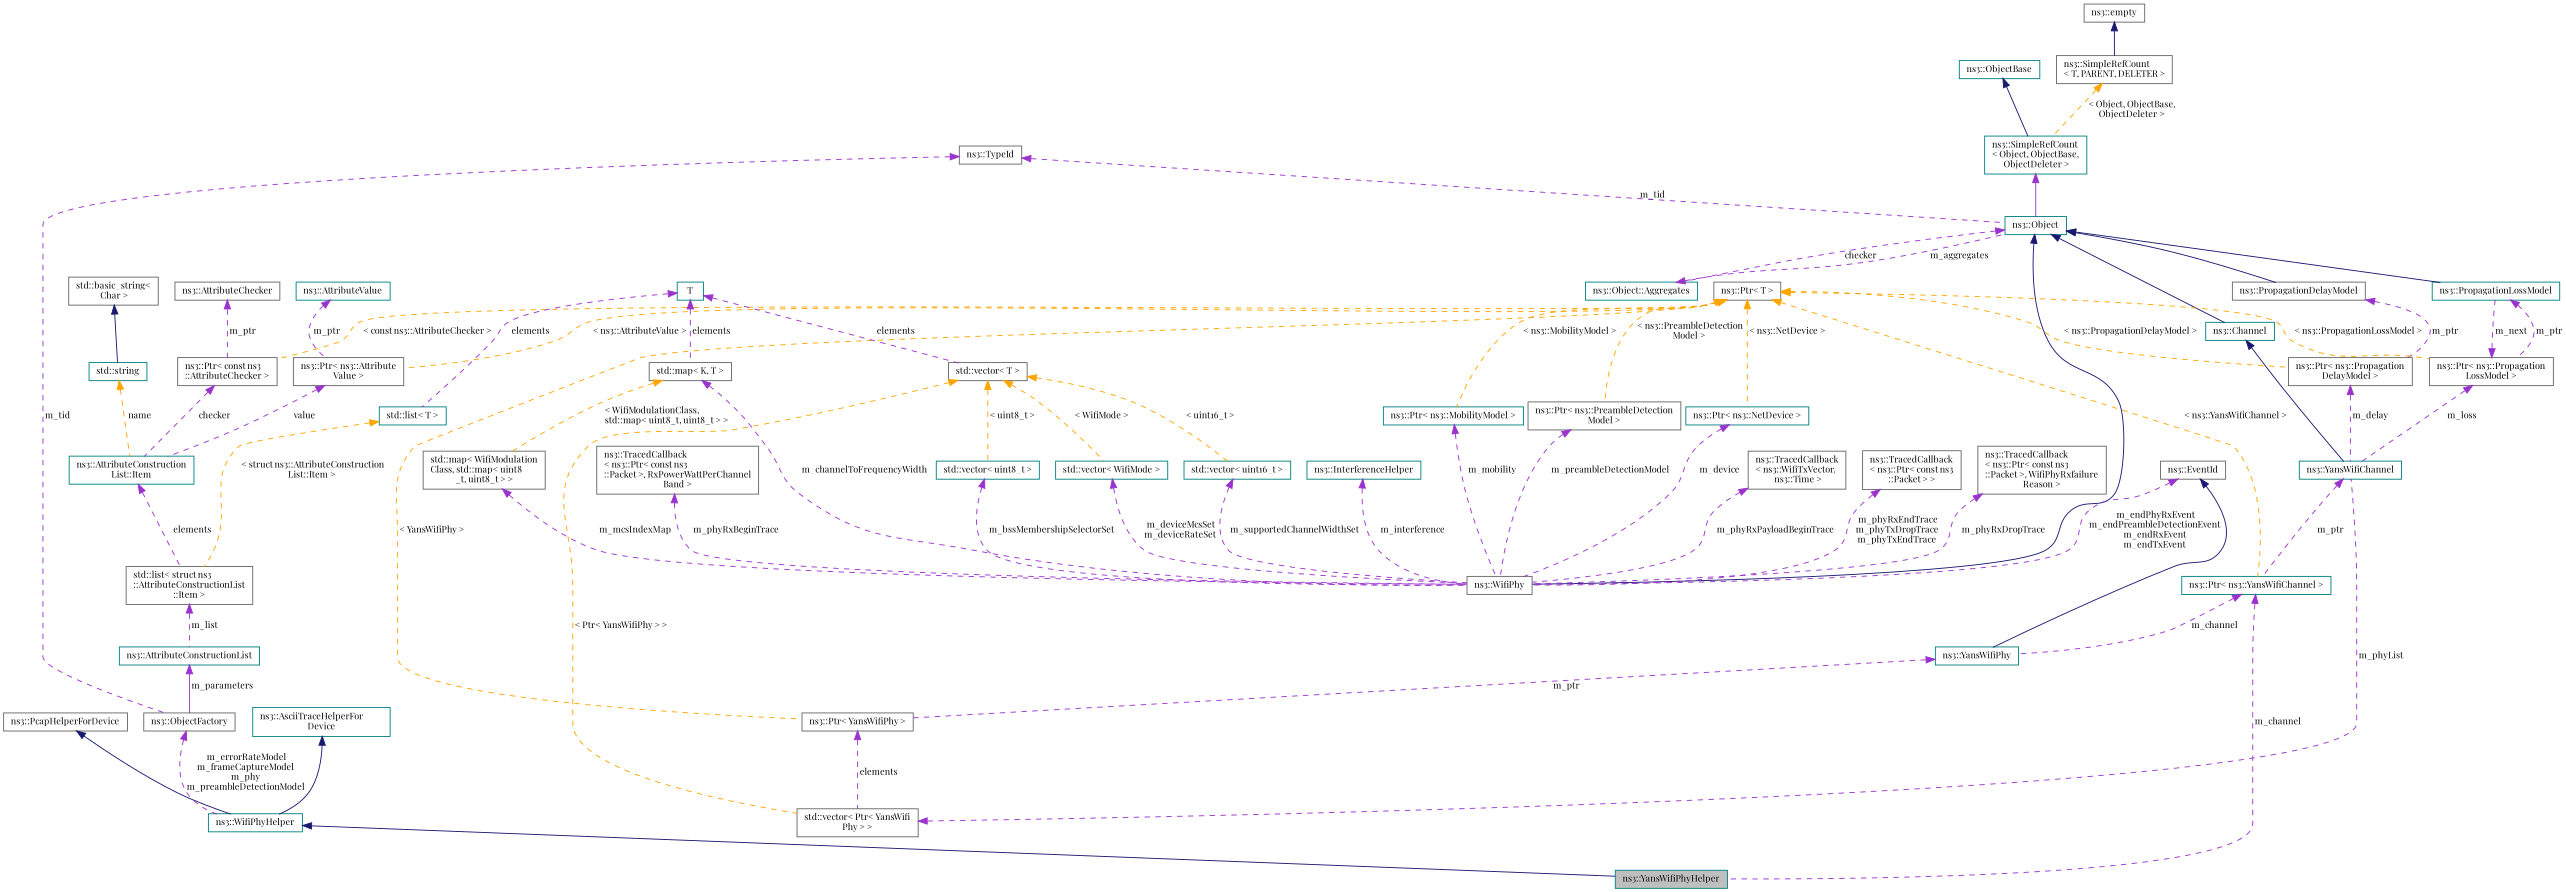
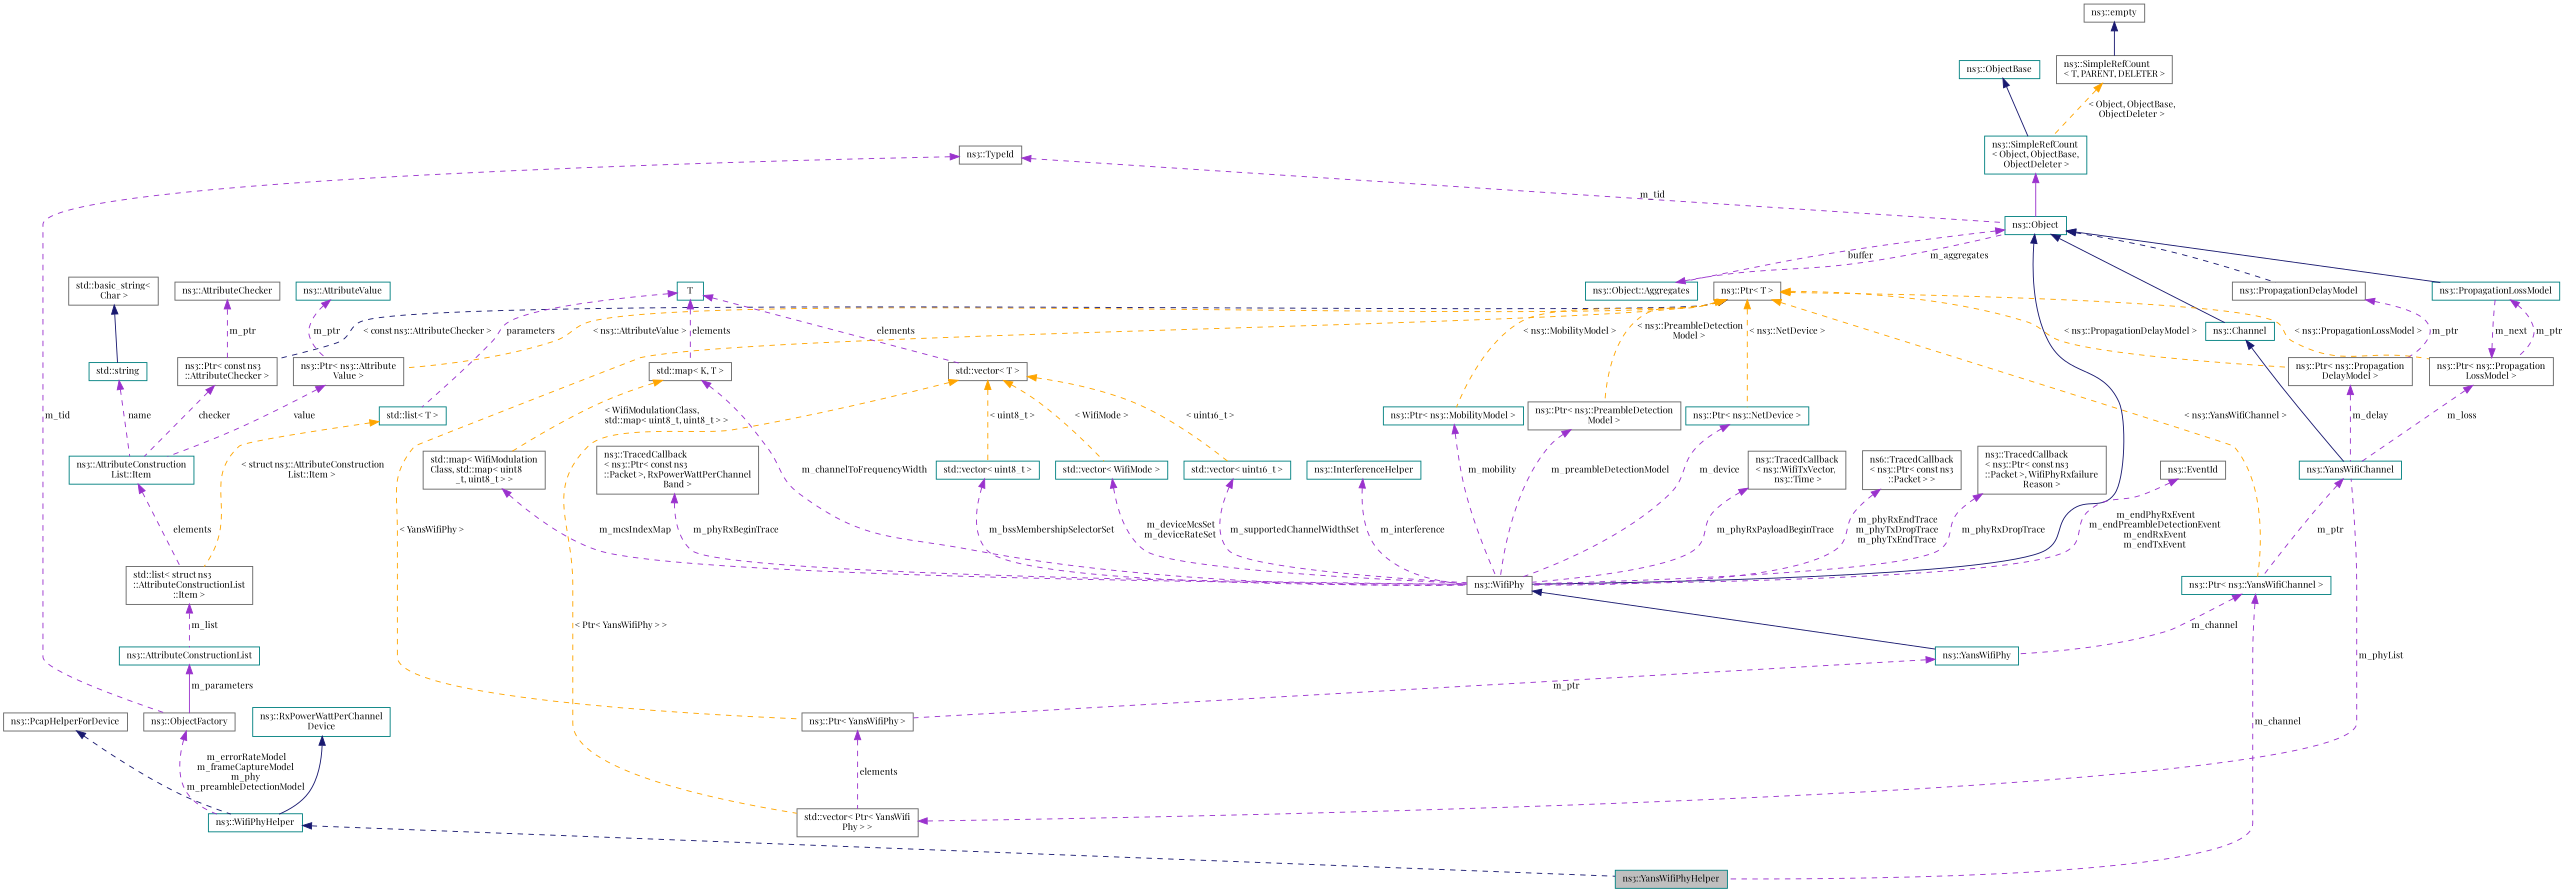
(2177, 253) -> (2177, 253)
(1860, 256) -> (1860, 256)
(629, 308) -> (629, 308)
(530, 331) -> (530, 331)
(125, 423) -> (125, 423)
(1912, 470) -> (1912, 470)
(2139, 581) -> (1738, 621)
(321, 722) -> (321, 722)
(154, 781) -> (154, 781)
(963, 851) -> (963, 851)
